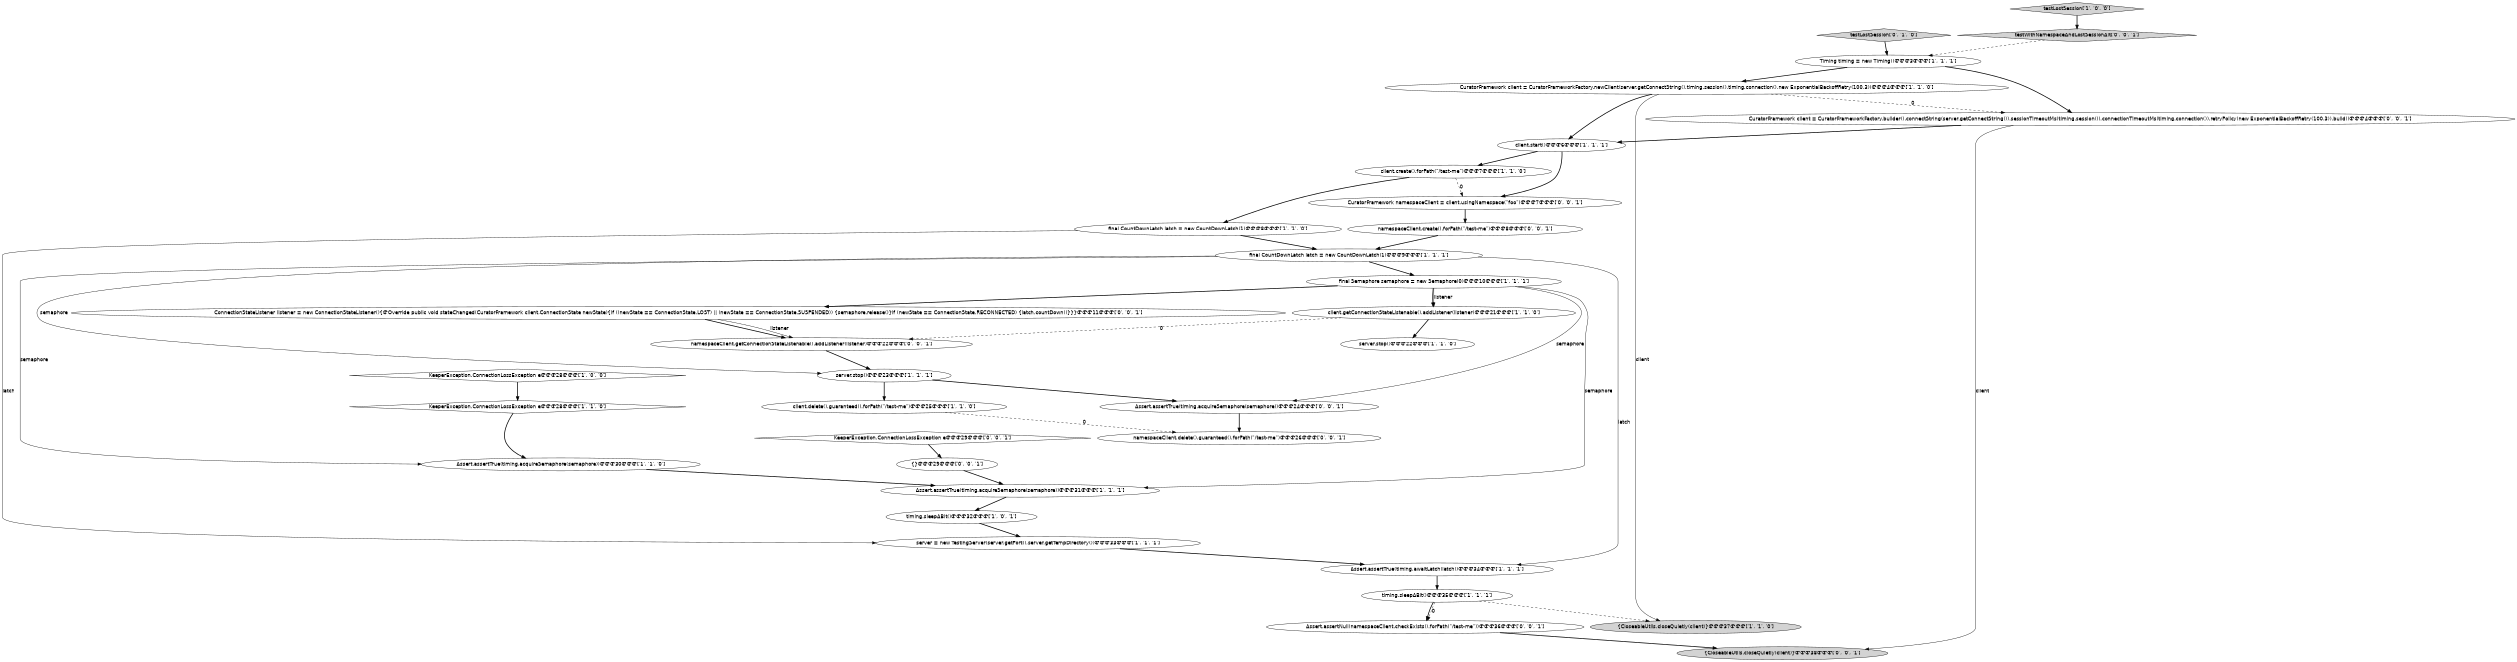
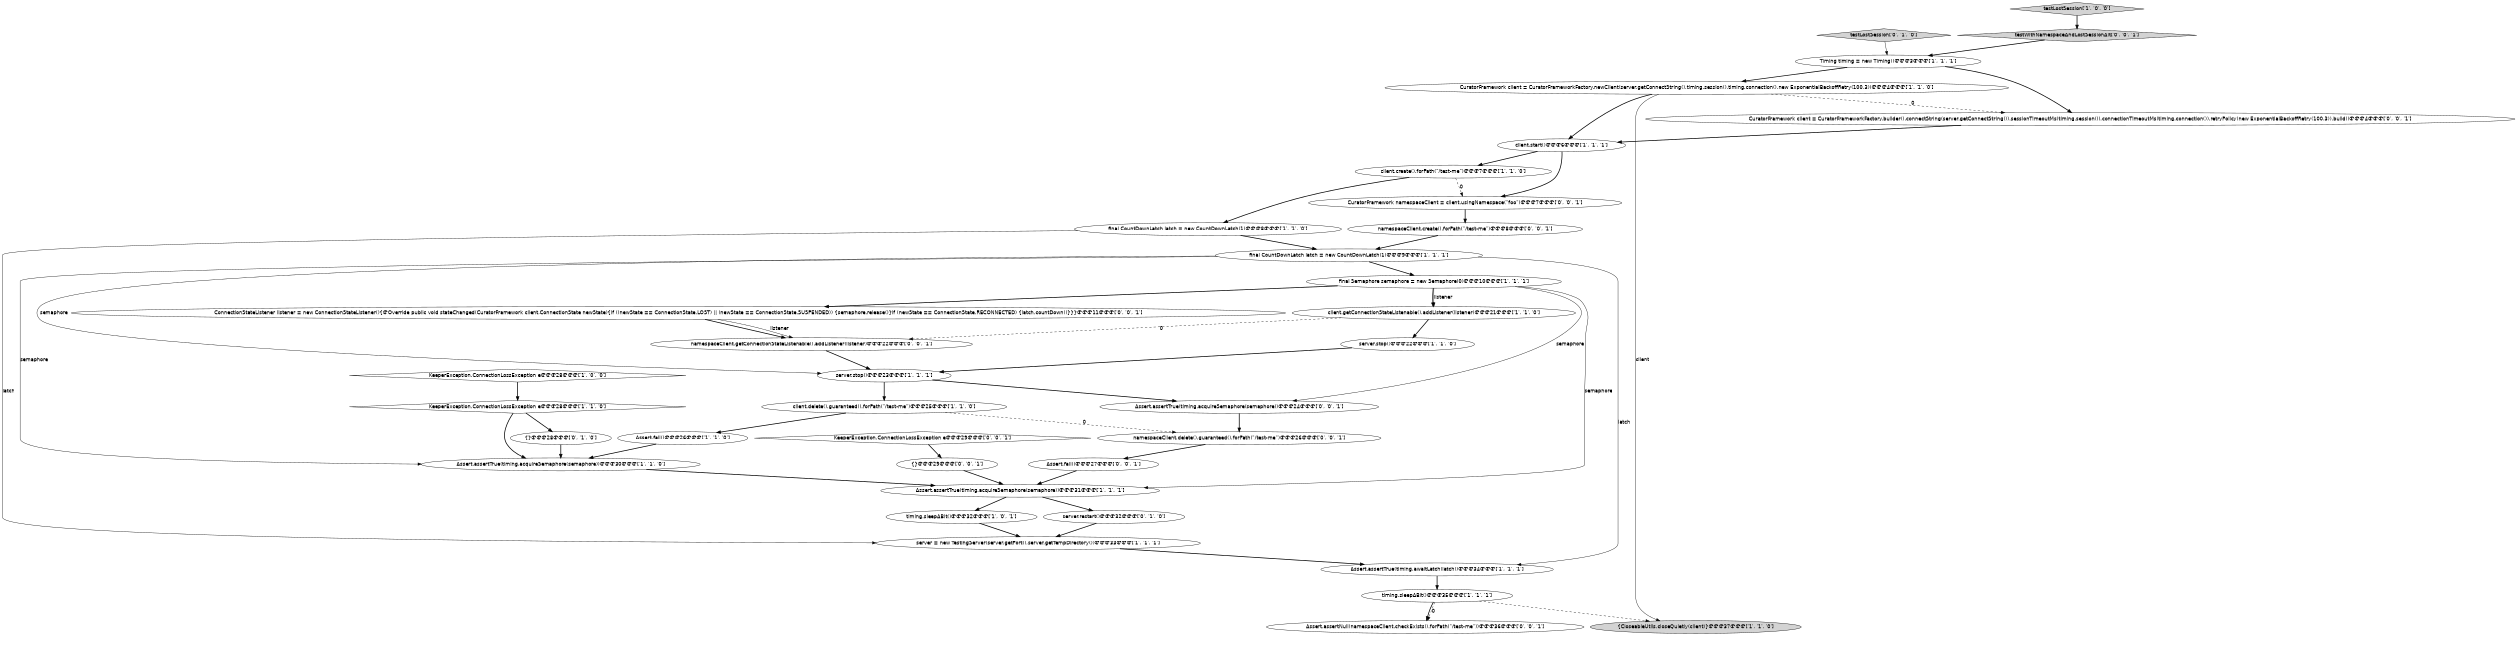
(1886, 46) -> (1886, 46)
(1988, 48) -> (1988, 48)
none -> (1148, 360)
none -> (561, 438)
none -> (683, 438)
none -> (1094, 464)
none -> (1114, 517)
(1782, 653) -> none
